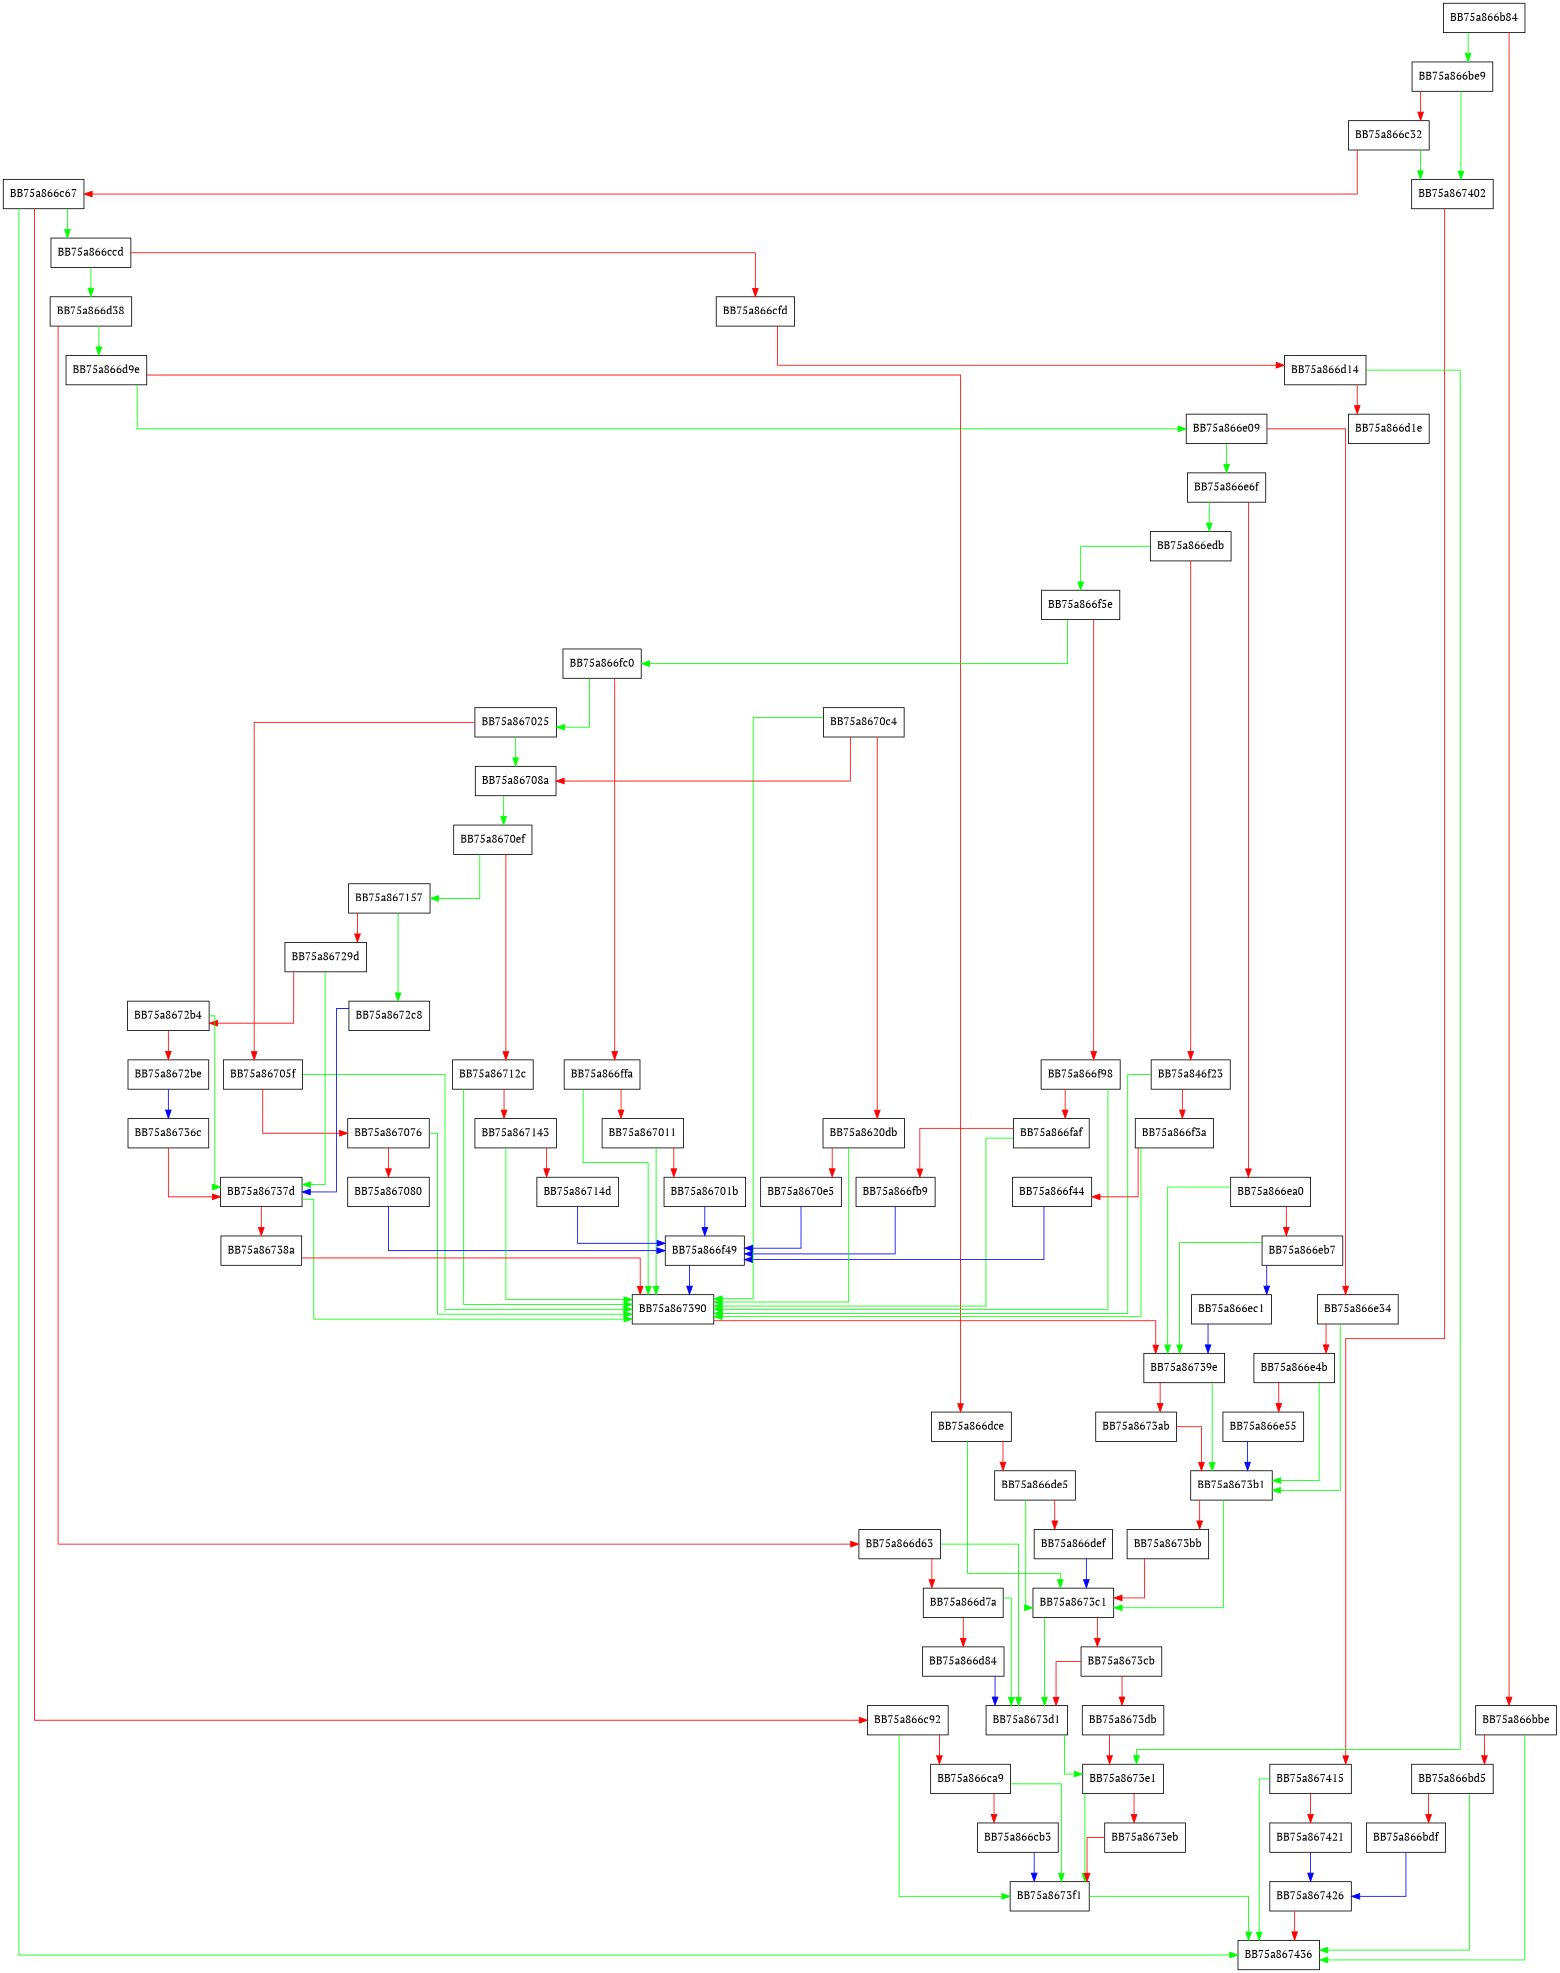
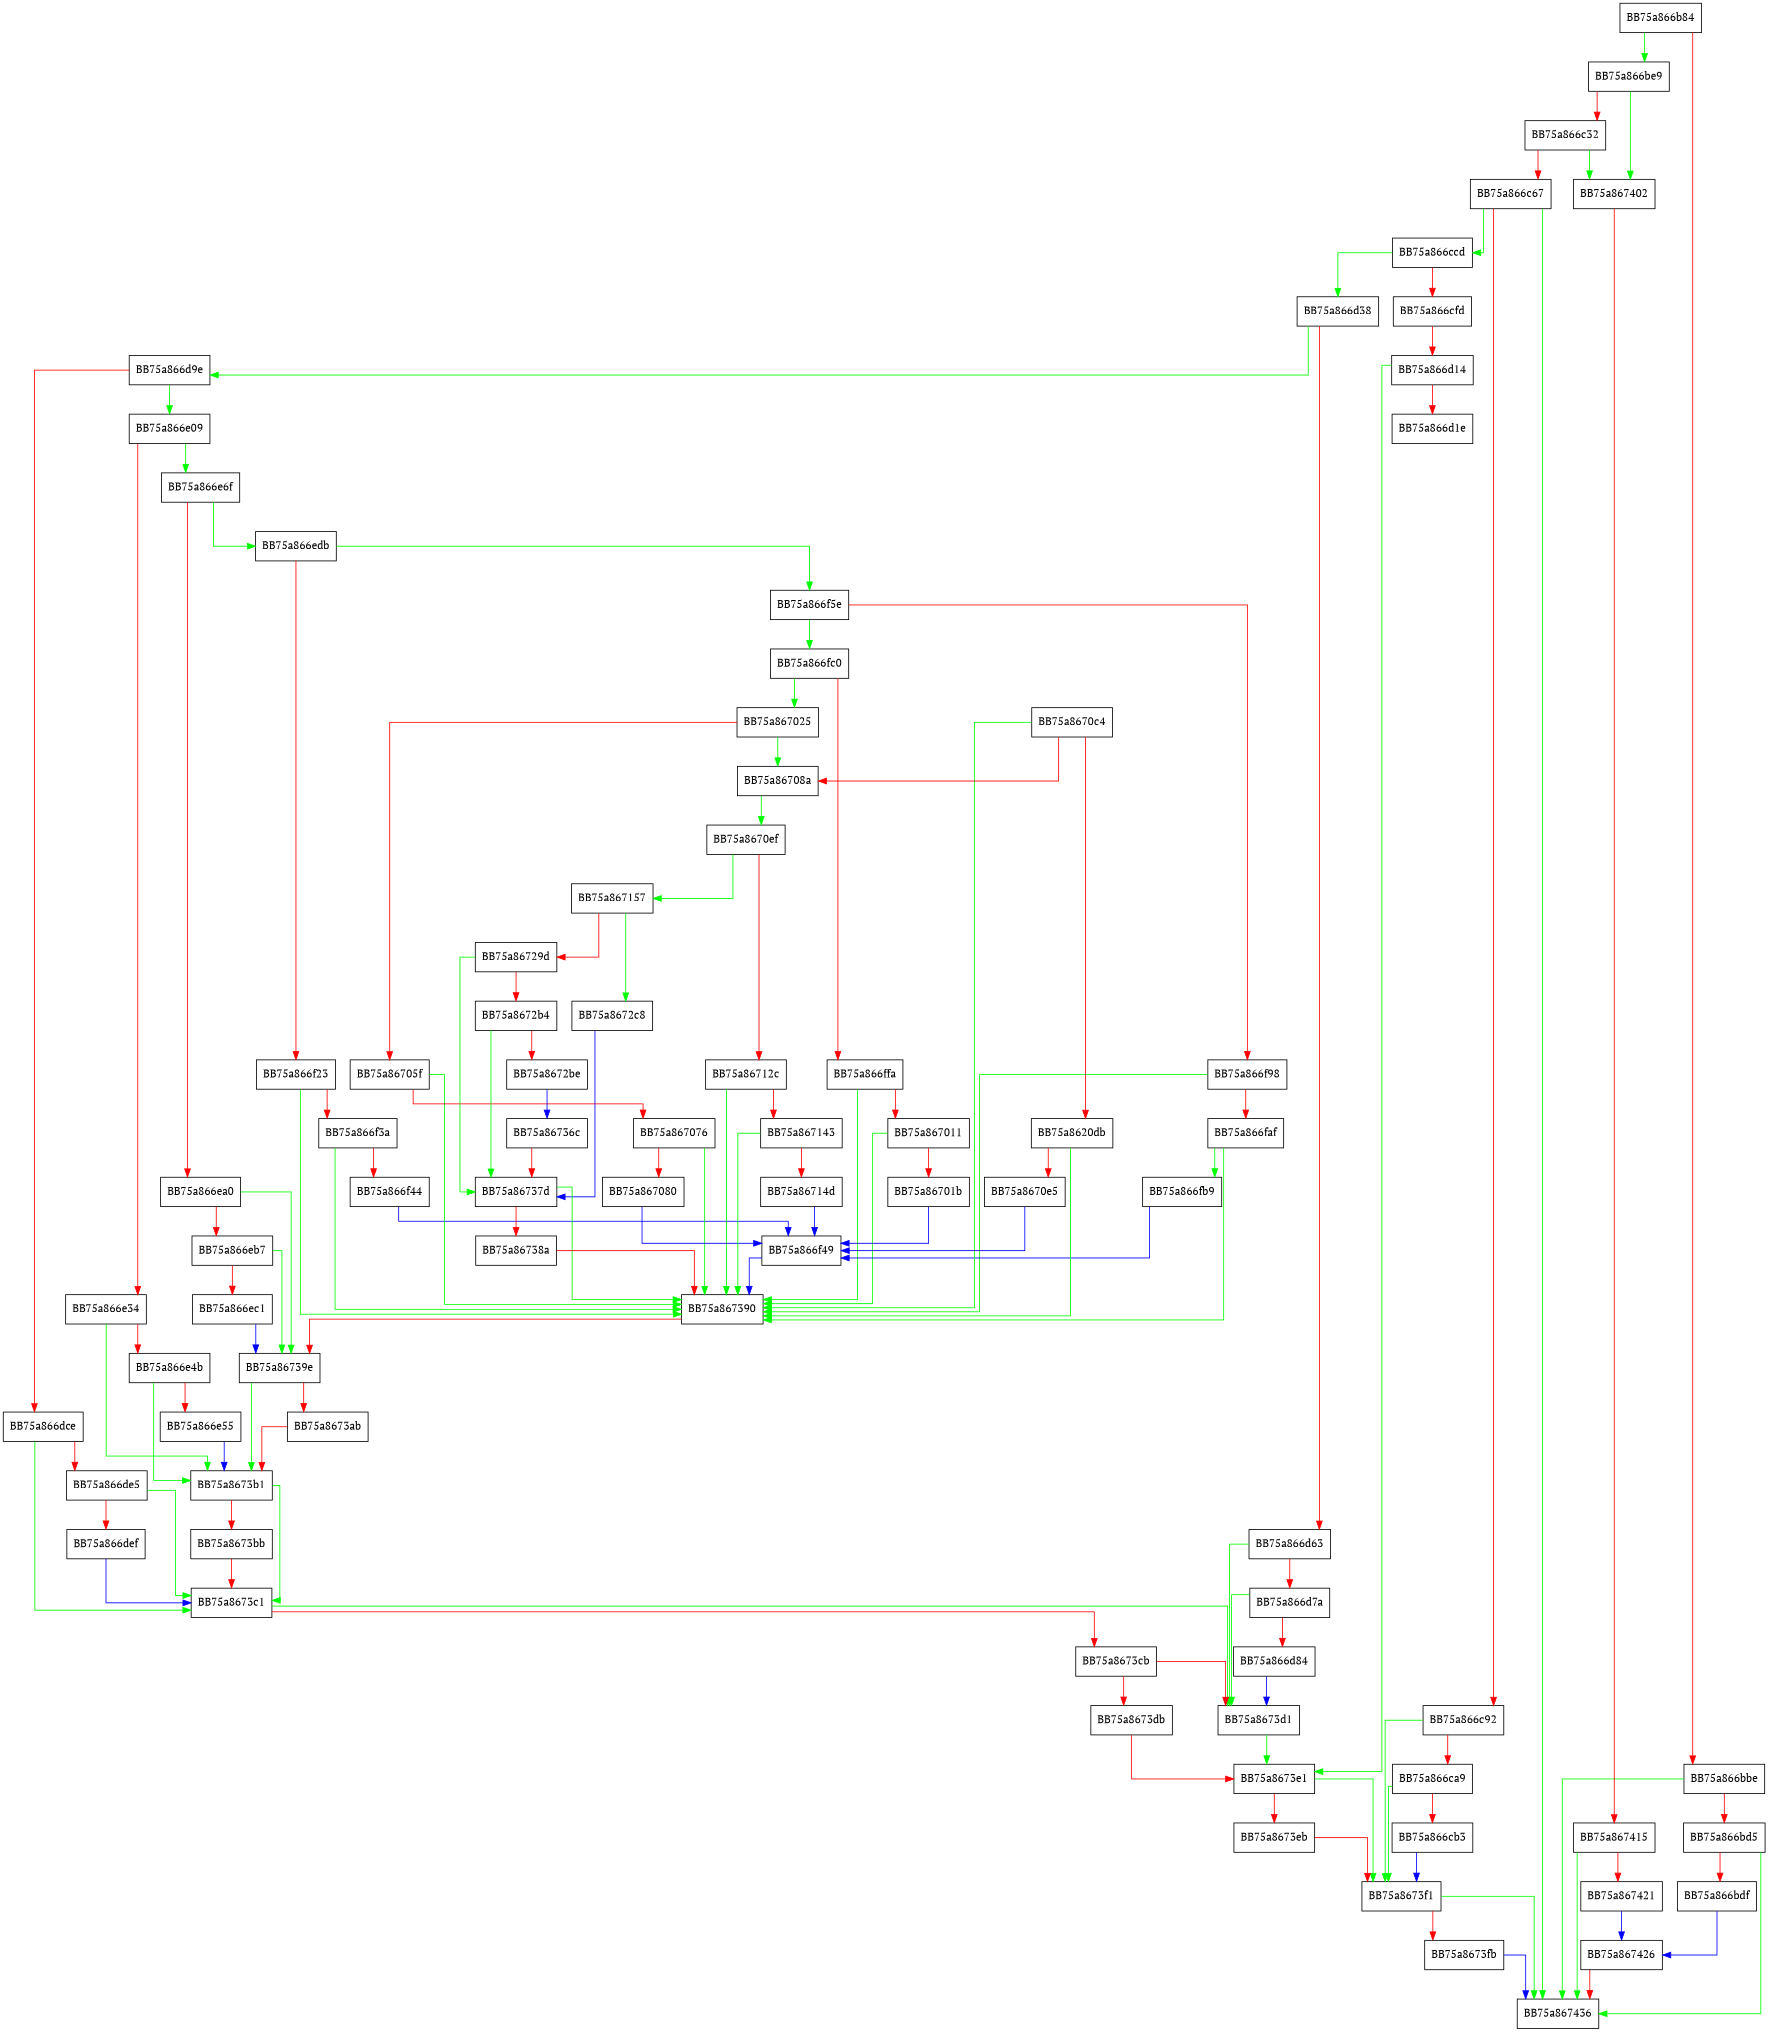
(1191, 1075) -> (296, 1075)
(946, 1128) -> (1215, 1158)
(1267, 1276) -> (232, 1276)
none -> (1464, 1955)
